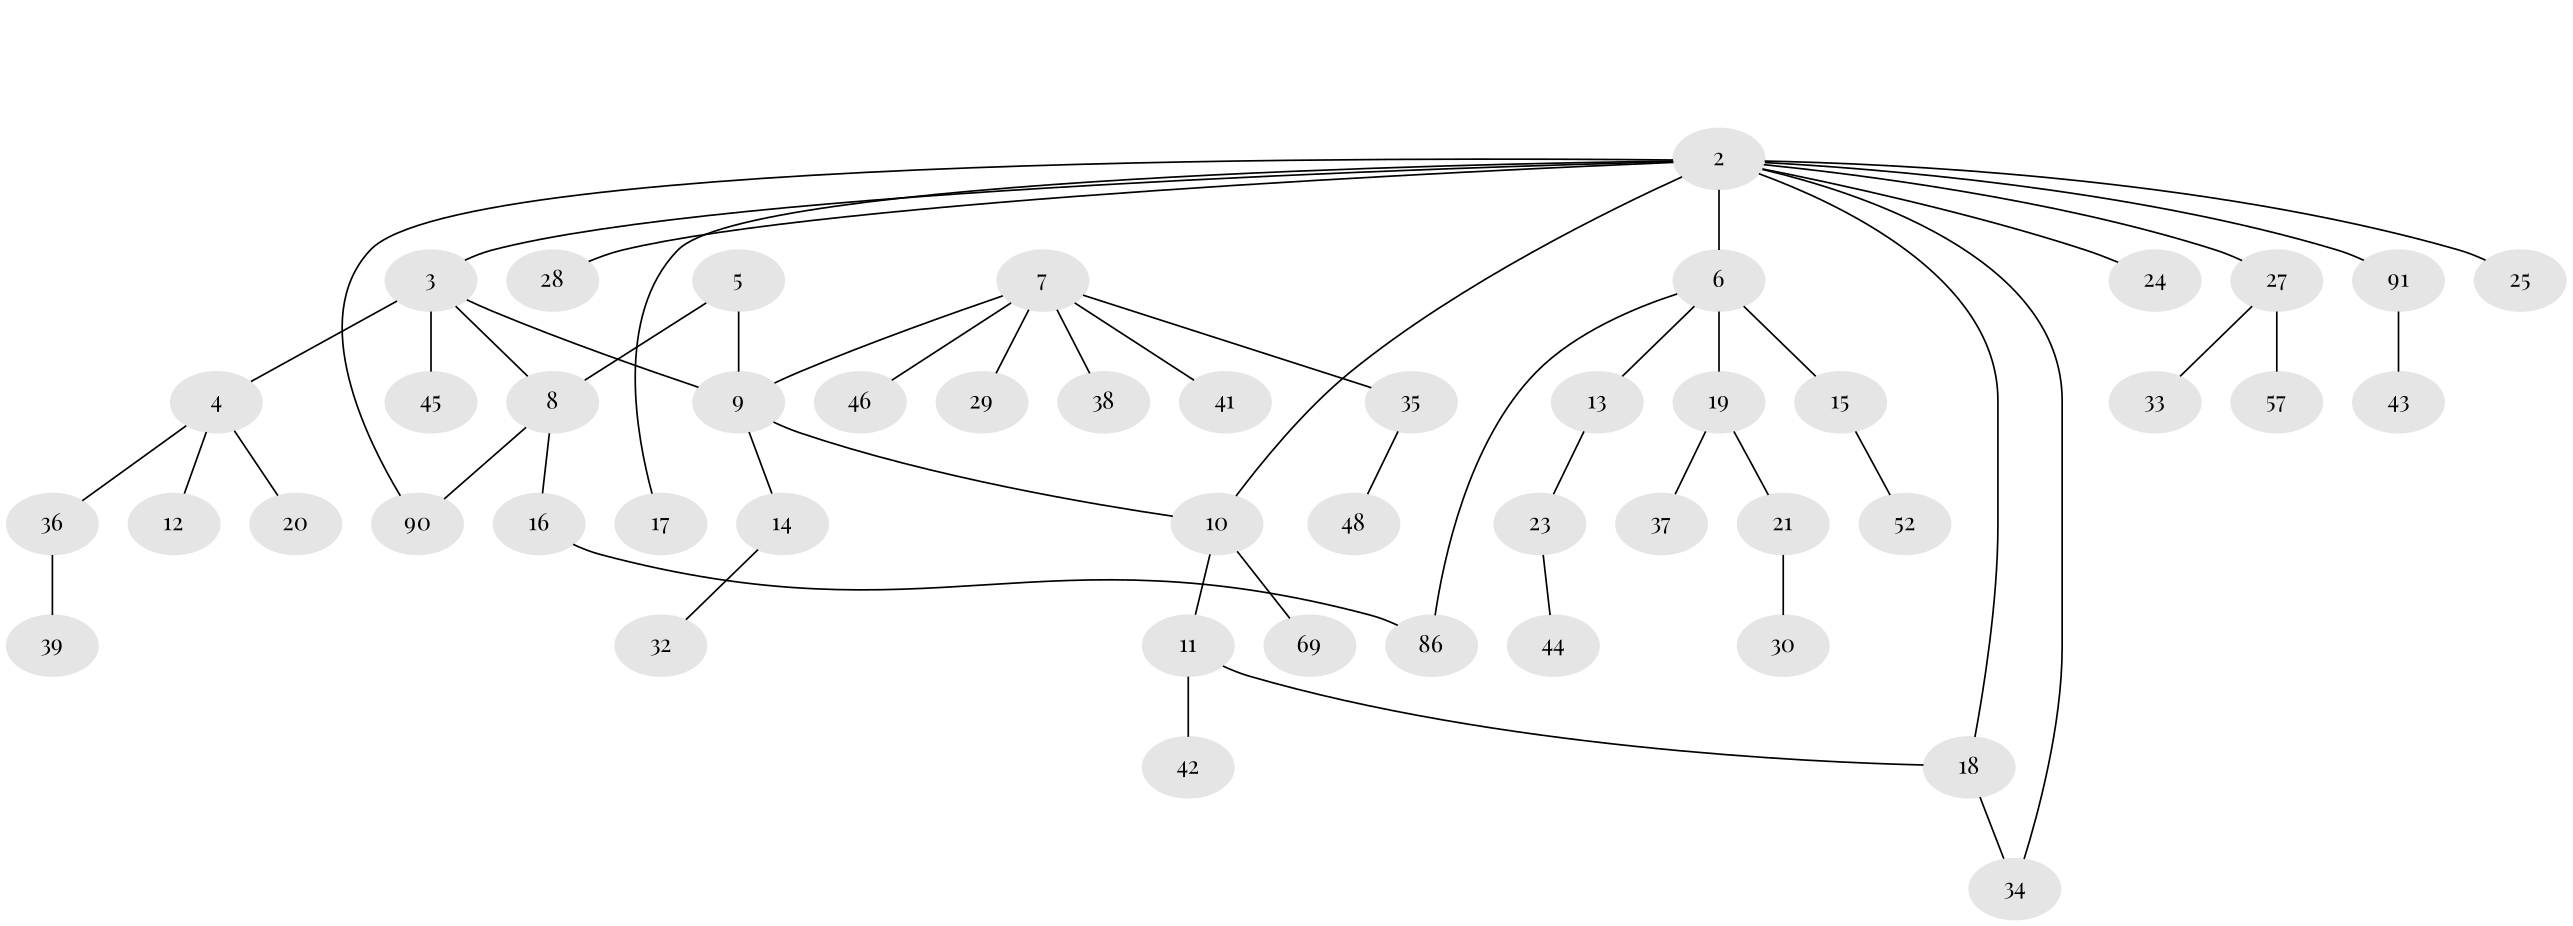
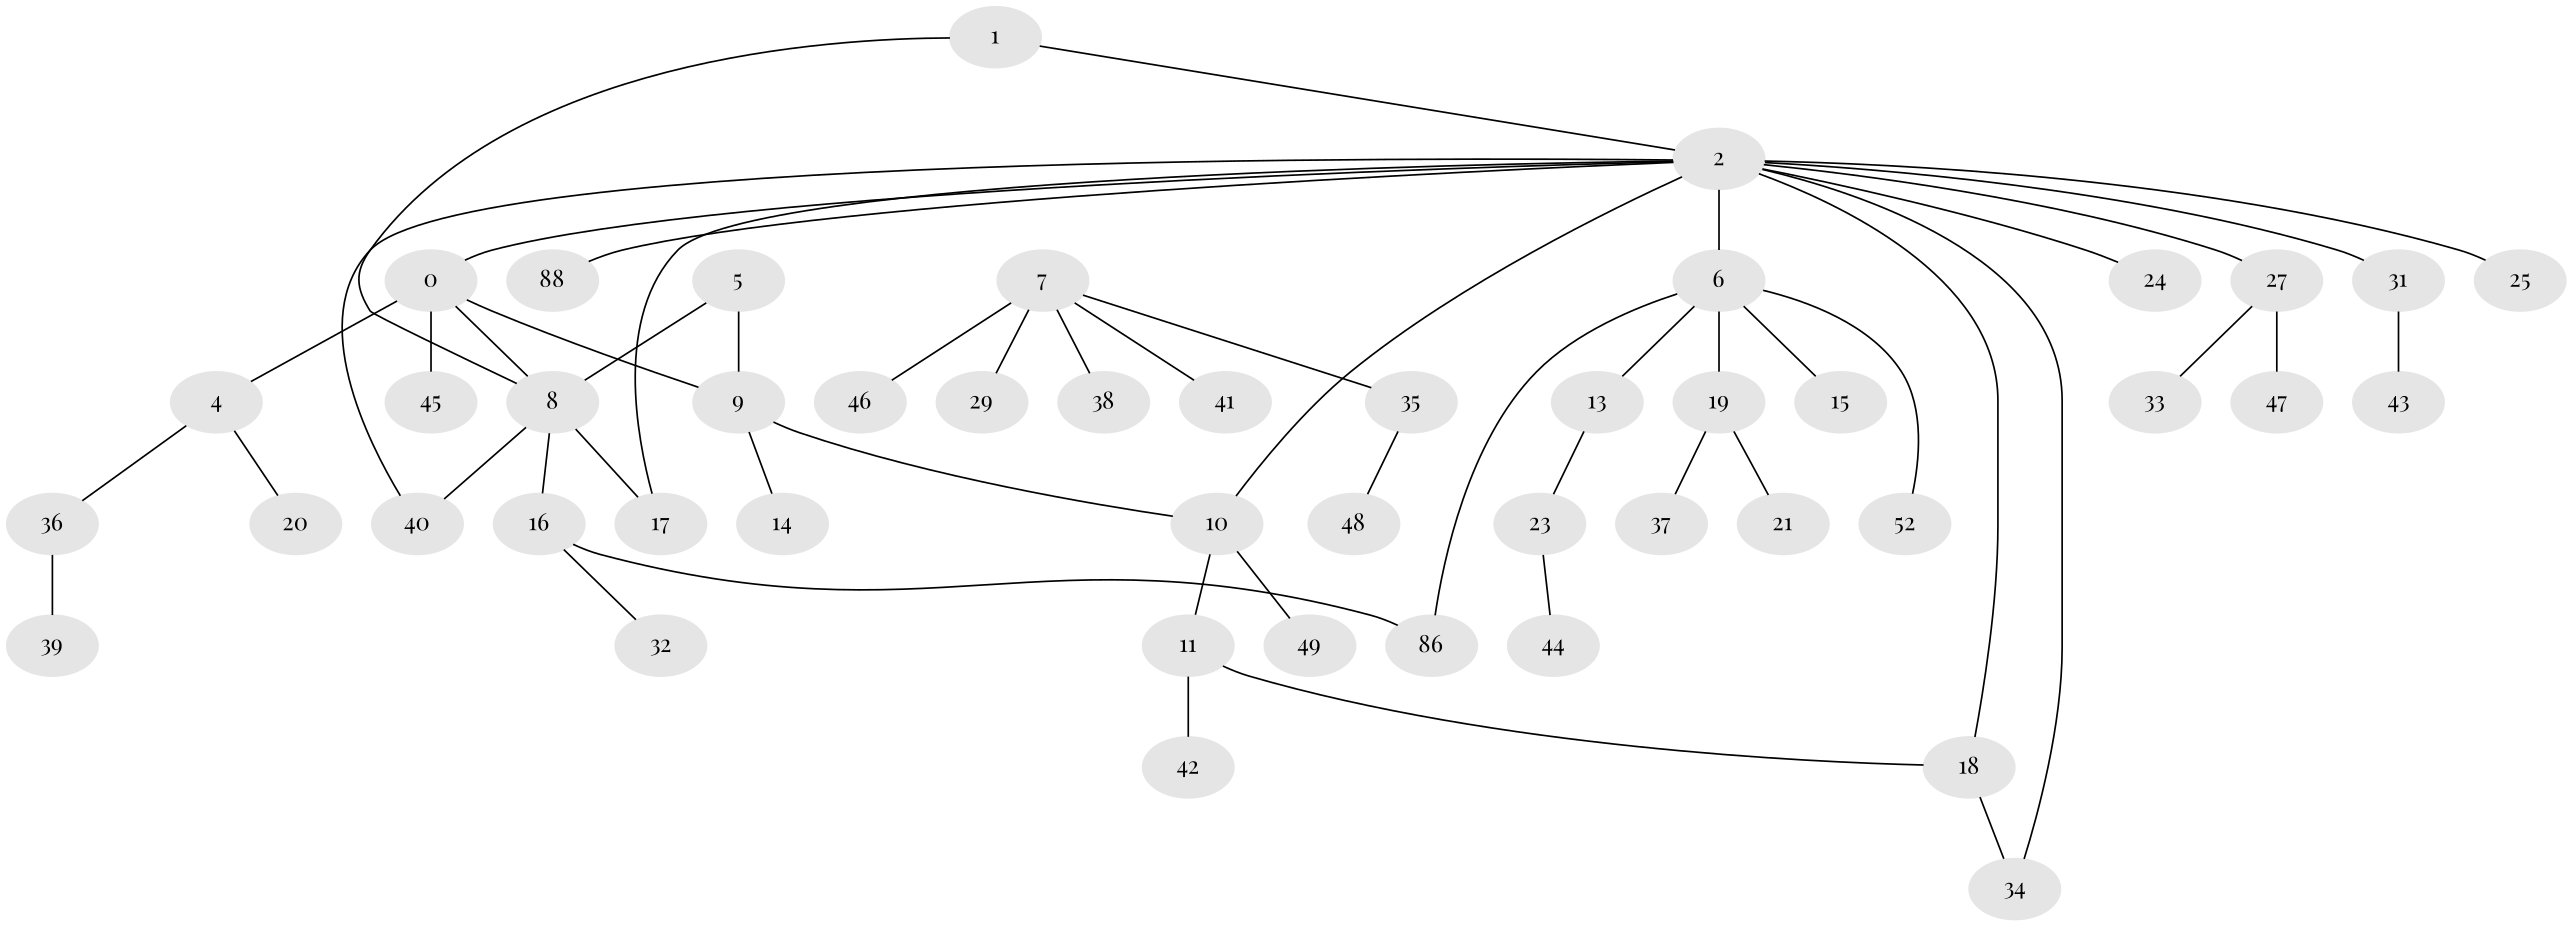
none -> (996, 37)
(431, 281) -> (431, 281)
(553, 281) -> (553, 281)
(2399, 281) -> (2399, 281)
(888, 337) -> none
(2277, 402) -> (2277, 402)
none -> (607, 463)
(1873, 463) -> (1890, 356)
(174, 524) -> none
(417, 524) -> (417, 524)
(717, 590) -> (600, 585)
(1310, 646) -> (1310, 646)
(1783, 646) -> none
